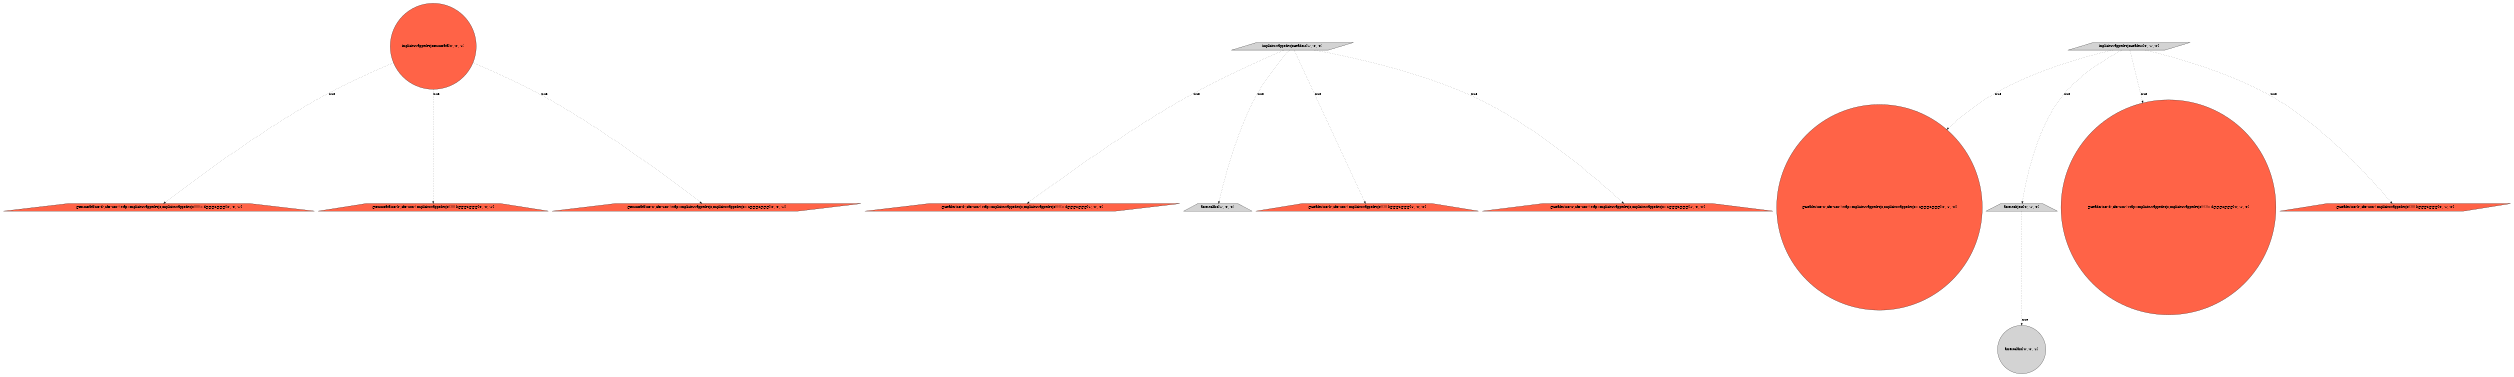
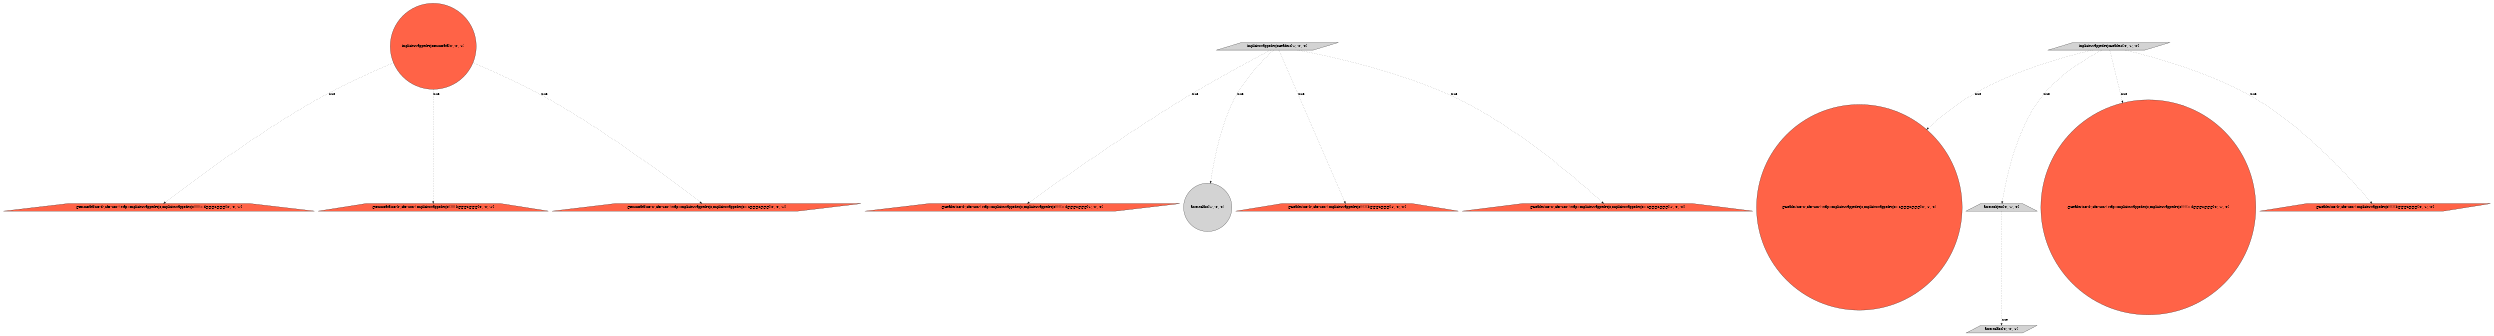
(1218, 207) -> (1208, 207)
(2022, 350) -> (2002, 329)
